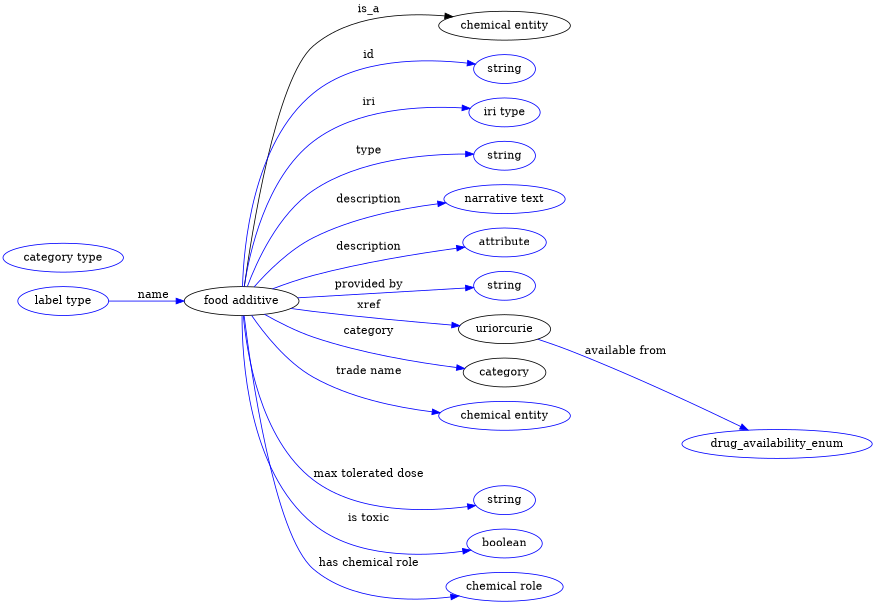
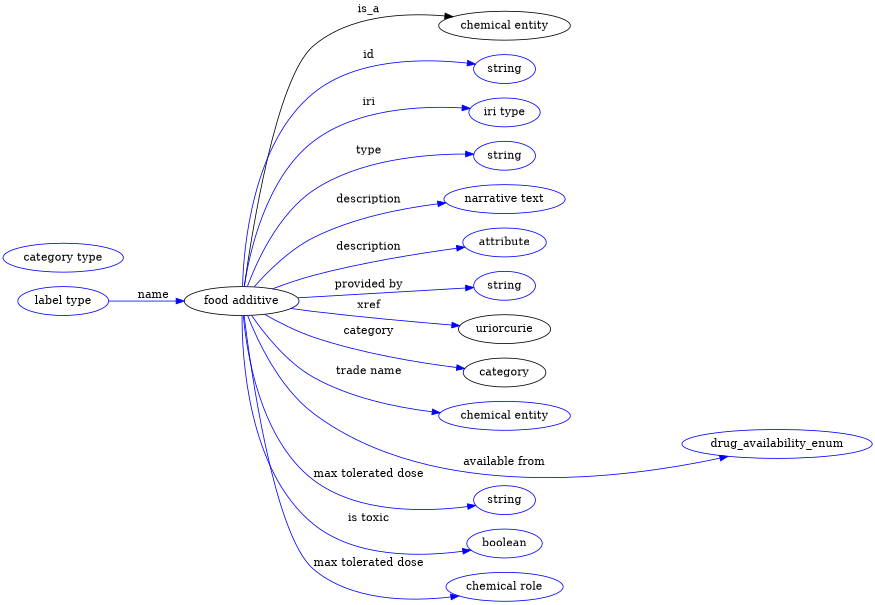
(640, 380) -> (452, 469)
(369, 563) -> (369, 563)
